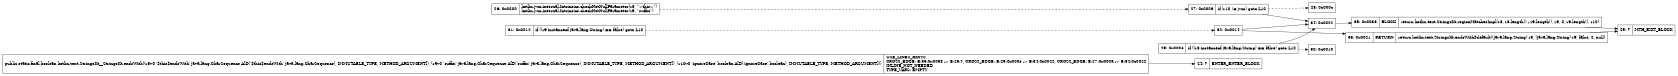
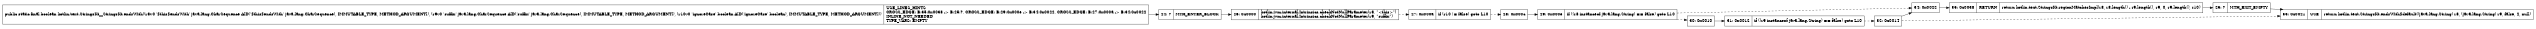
(1242, 9) -> (1463, 14)
none -> (1225, 15)
none -> (1531, 15)
(1284, 18) -> none
none -> (1718, 21)
(1389, 22) -> (1988, 8)
(1654, 30) -> (2249, 8)
(1292, 32) -> (2090, 18)
(1602, 32) -> (2275, 9)
(1384, 37) -> (2315, 14)
(1297, 38) -> (1793, 11)
(1236, 64) -> (1197, 14)
